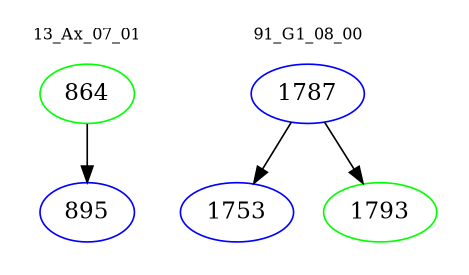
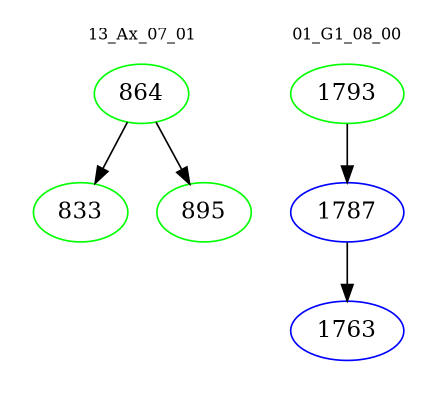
(309, 35) -> (347, 35)
(339, 146) -> (347, 145)
none -> (81, 212)
(87, 212) -> (204, 212)
(237, 212) -> (347, 331)
